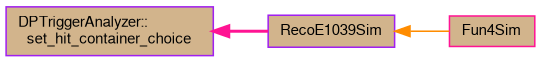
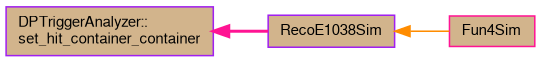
(110, 31) -> (110, 31)
(331, 31) -> (331, 31)
